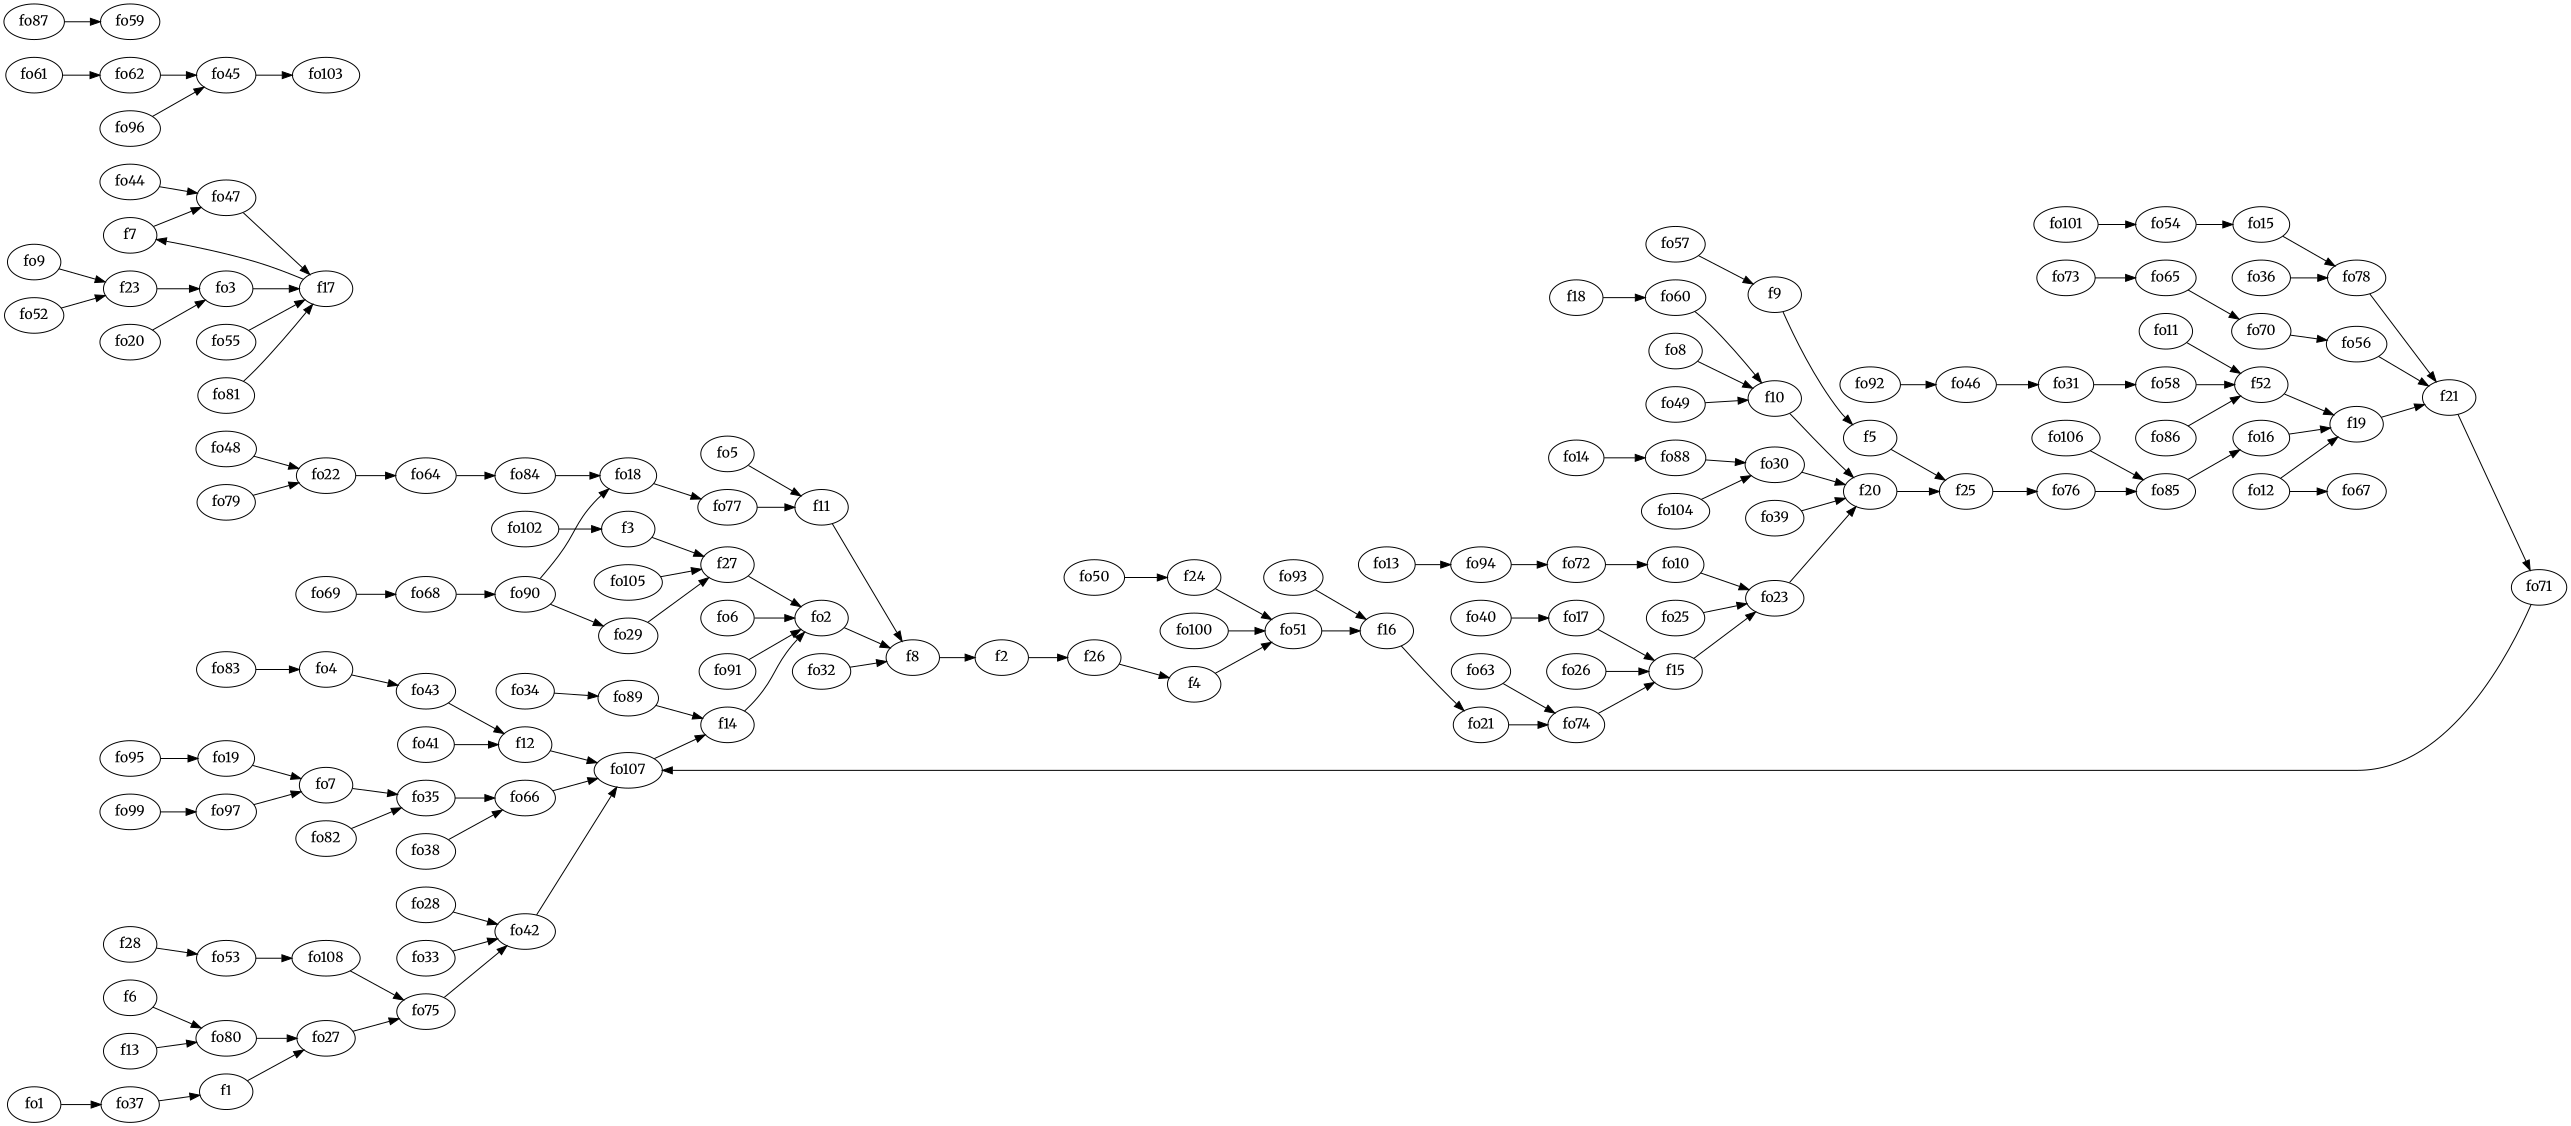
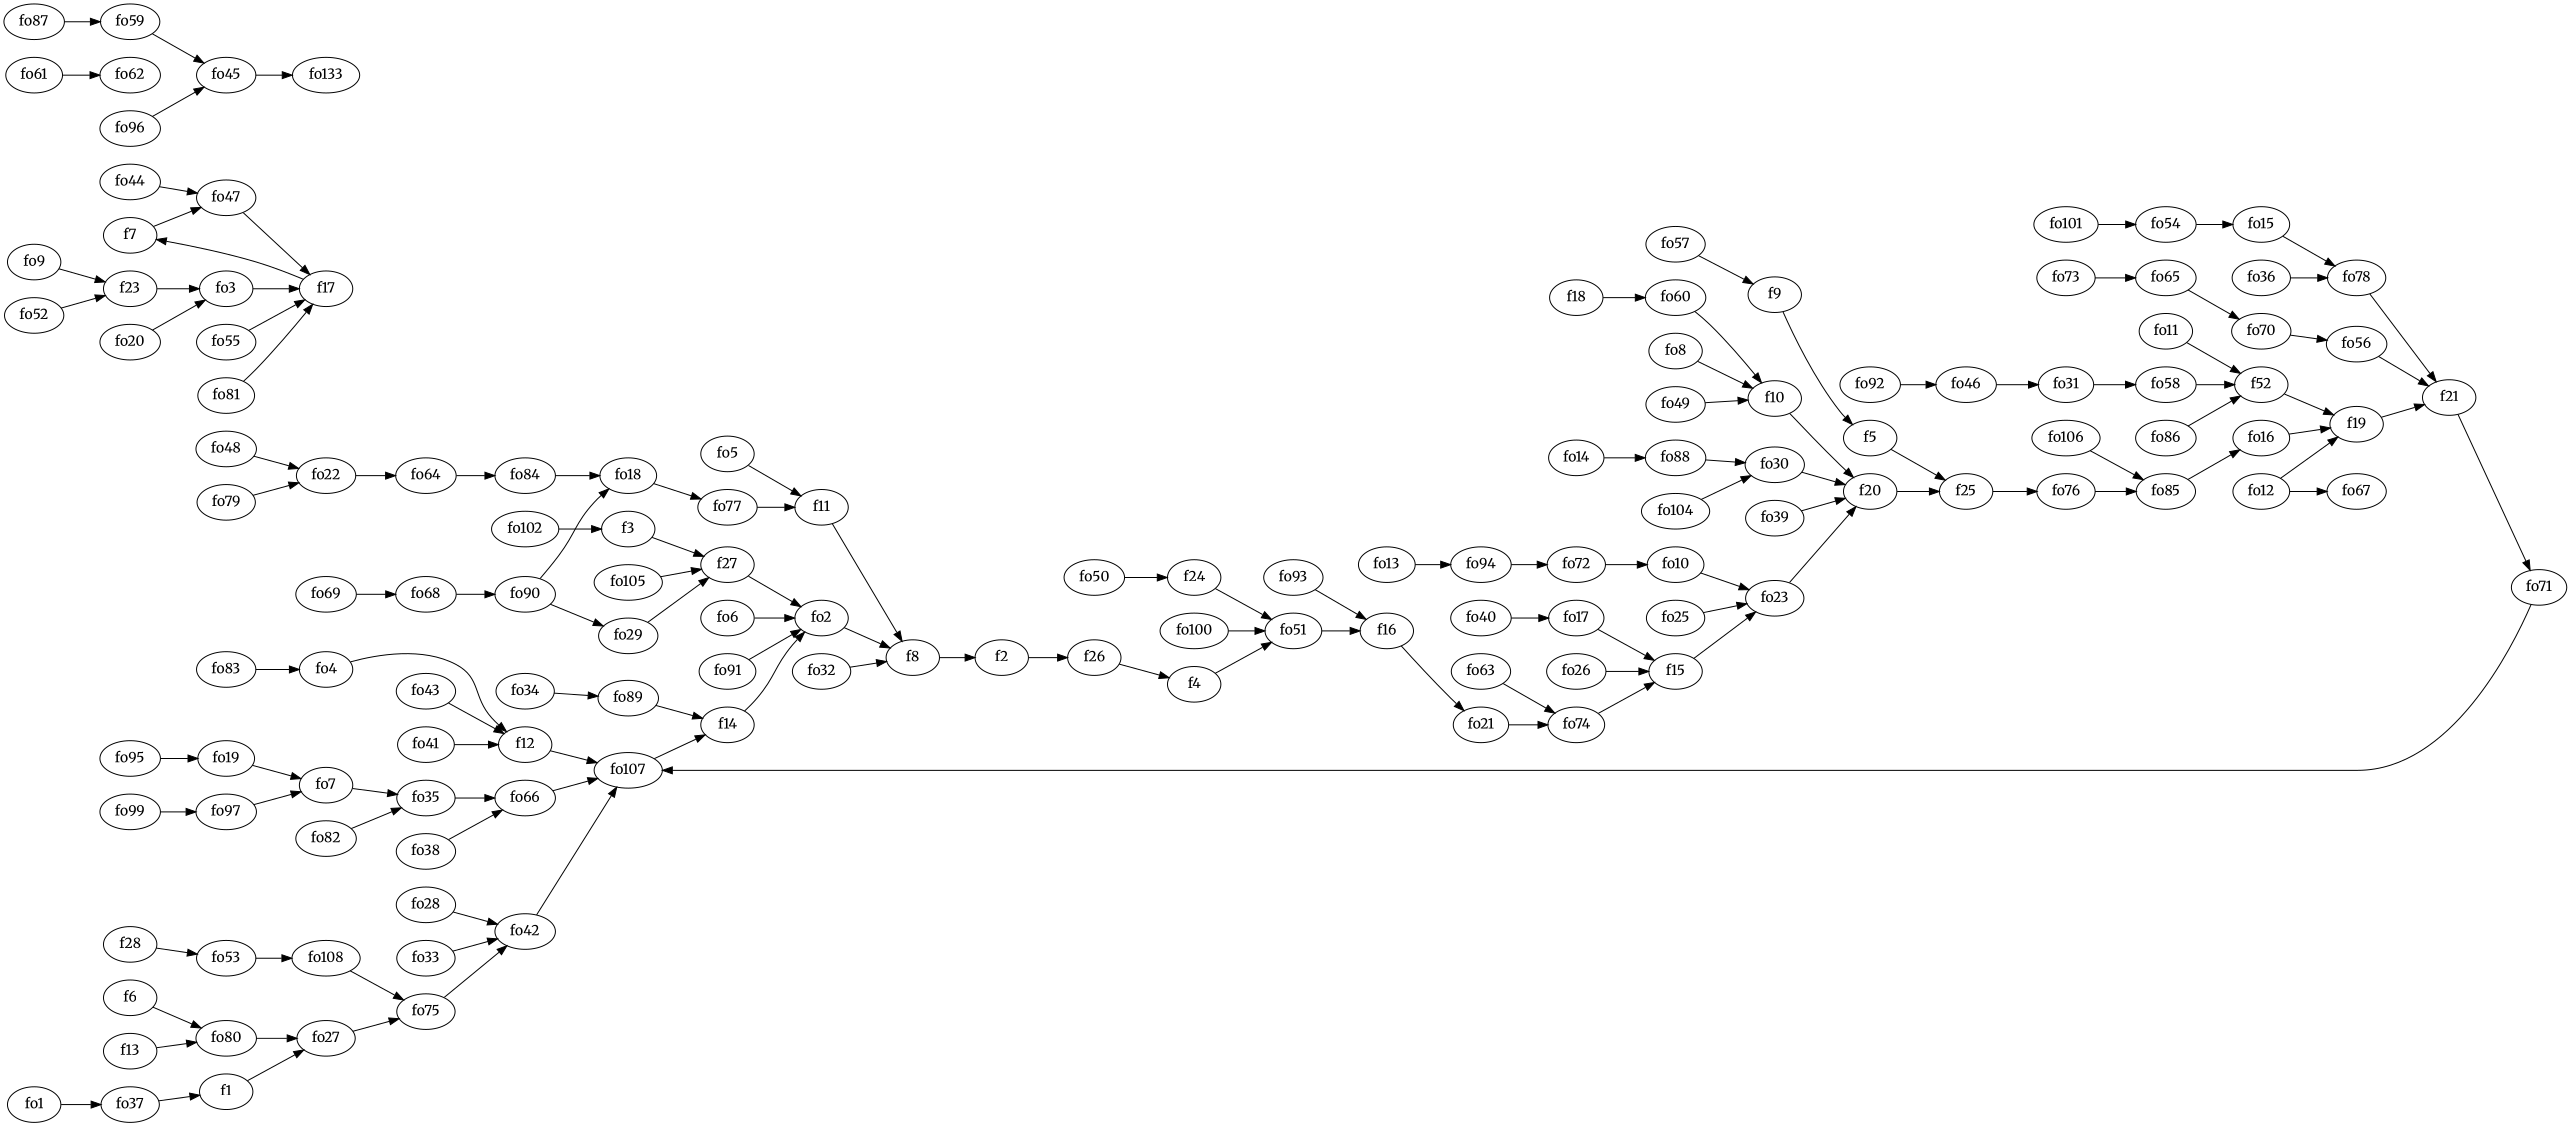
(173, 75) -> (174, 46)
(326, 75) -> (326, 75)
(370, 679) -> (441, 659)
